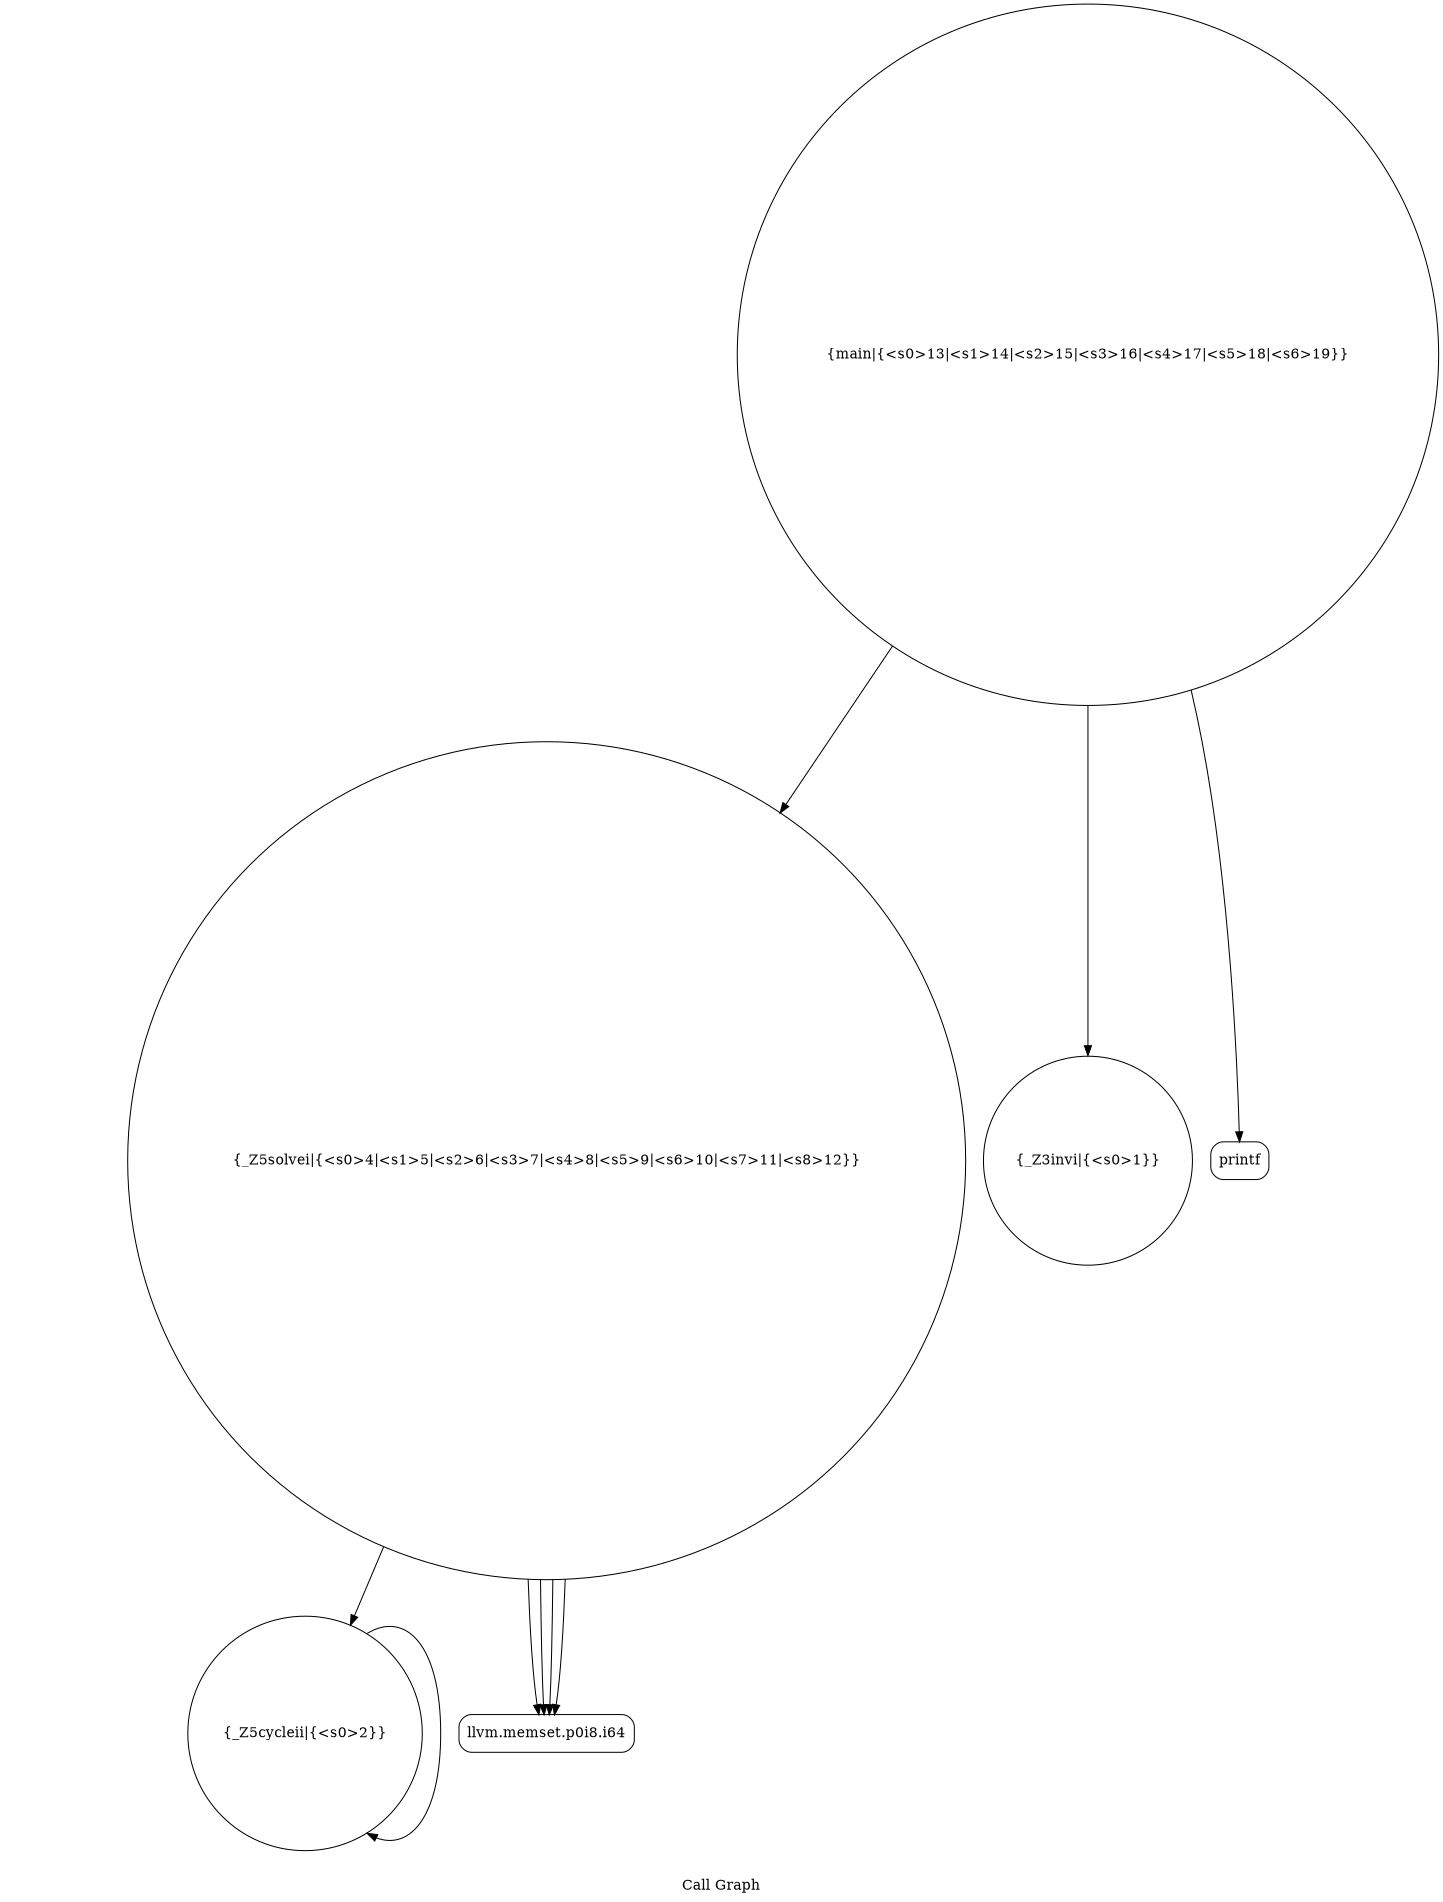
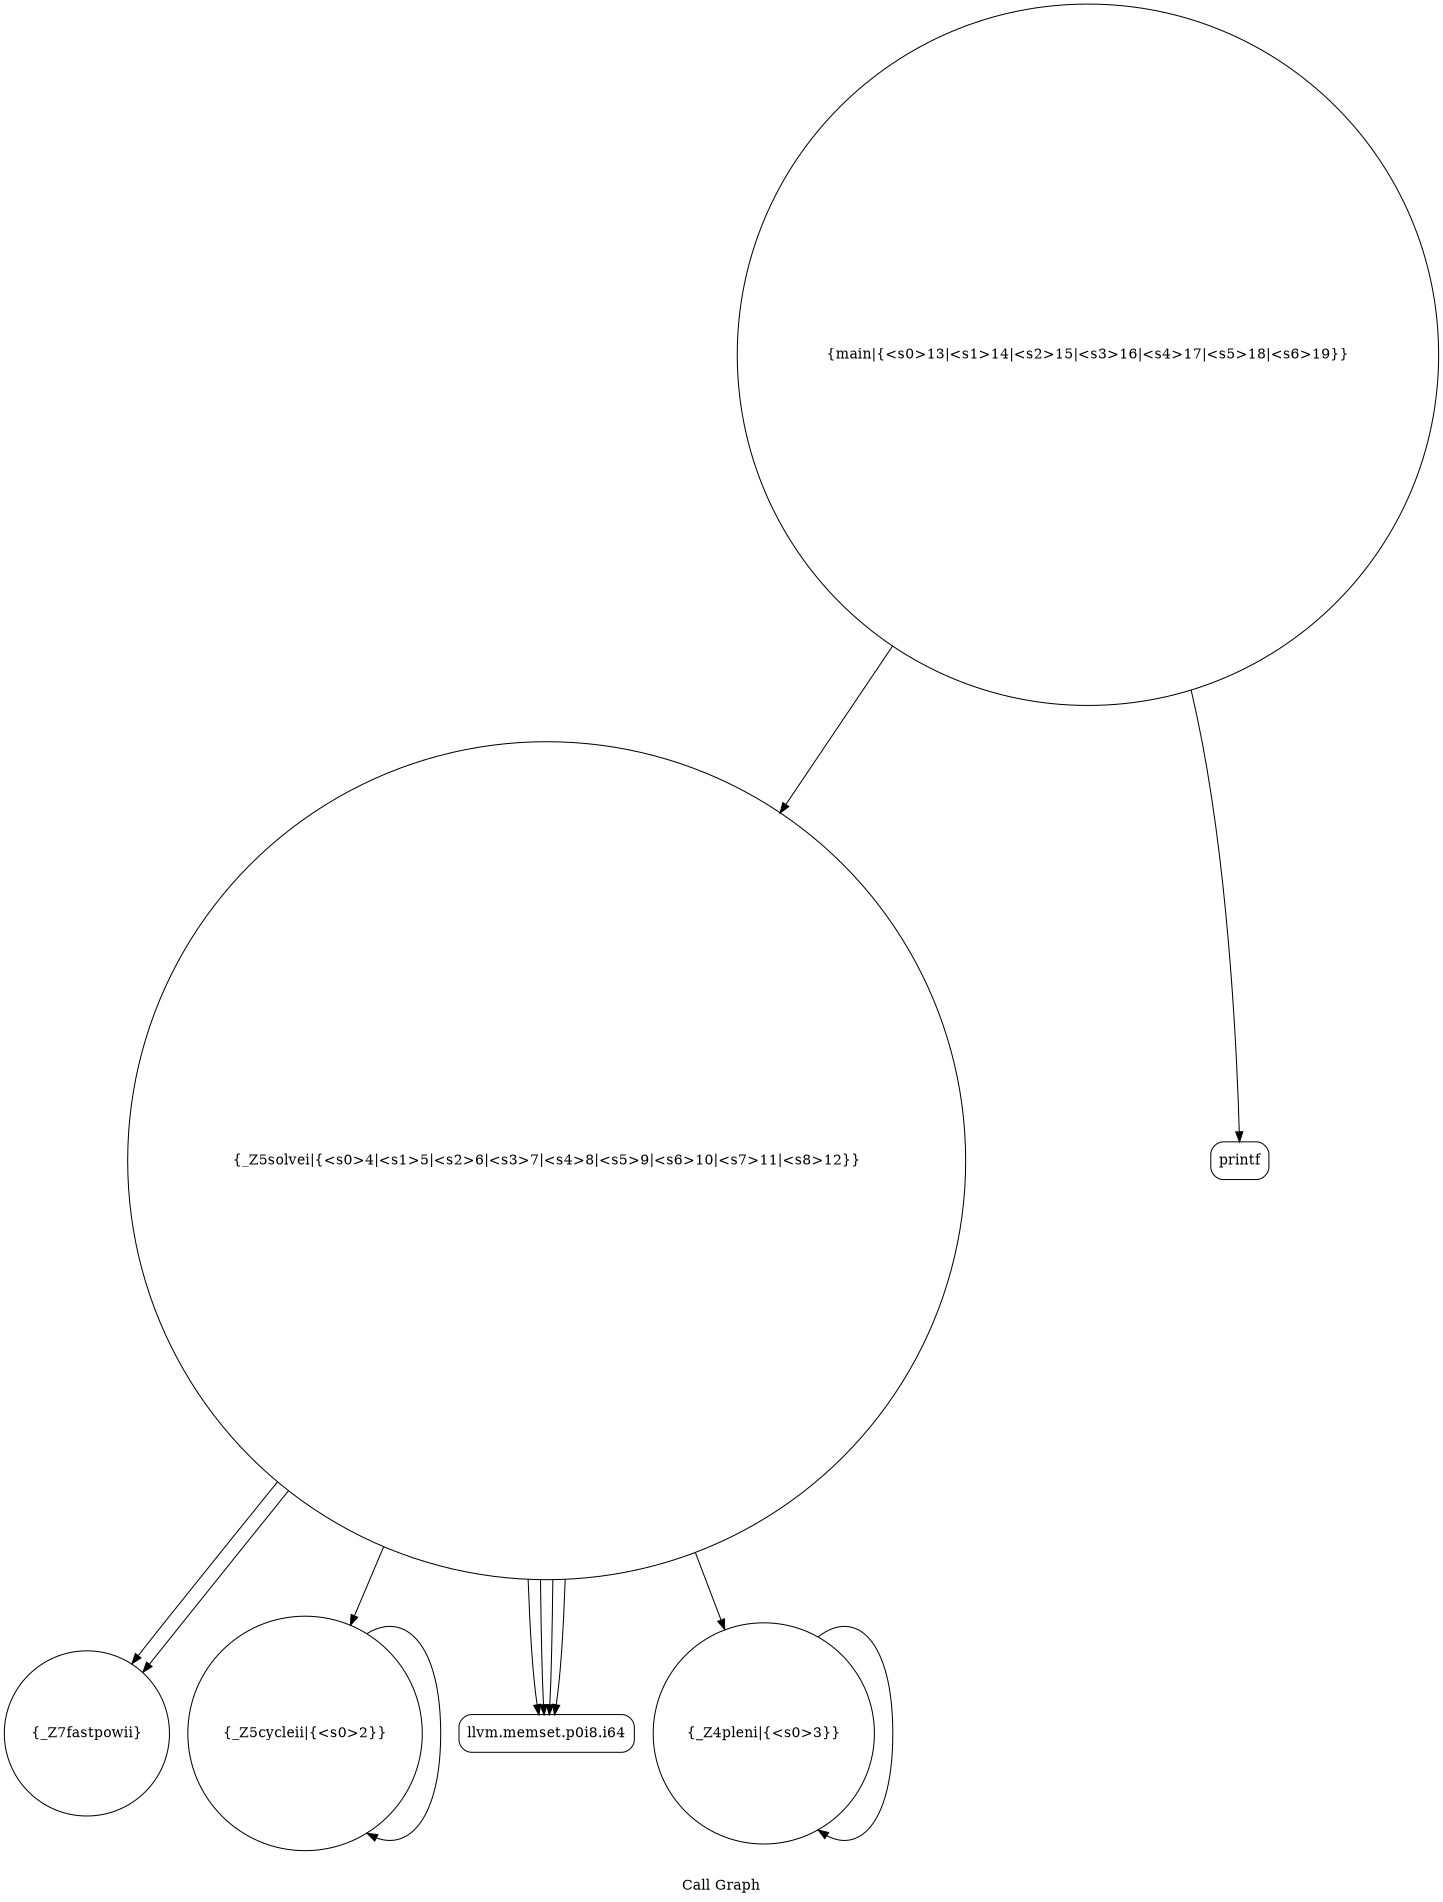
(1088, 1161) -> none
none -> (87, 1733)
none -> (764, 1733)
